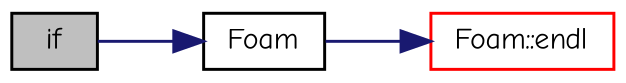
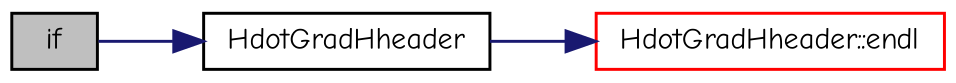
(264, 41) -> (347, 41)
(522, 41) -> (770, 41)
